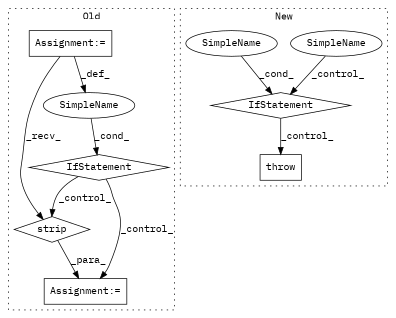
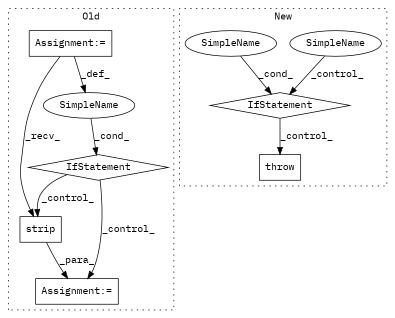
(52, 229) -> (41, 229)
